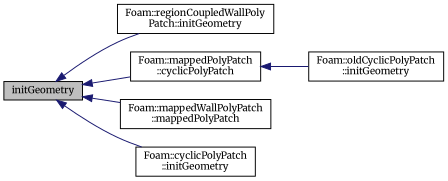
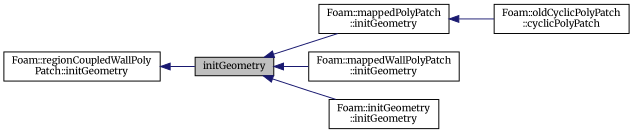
(100, 52) -> (183, 67)
(196, 67) -> (384, 19)
(376, 67) -> (562, 19)
(196, 114) -> (384, 67)
(196, 162) -> (384, 114)
